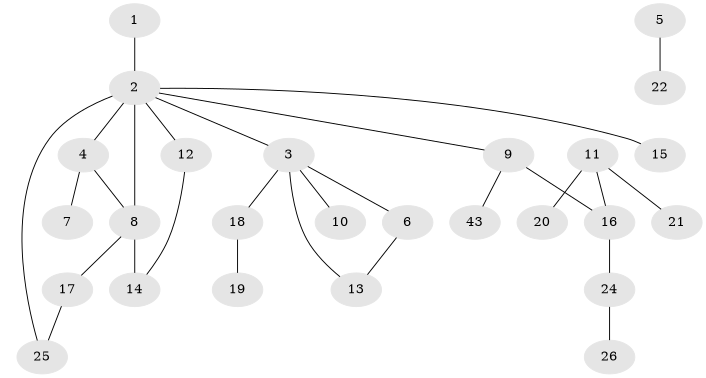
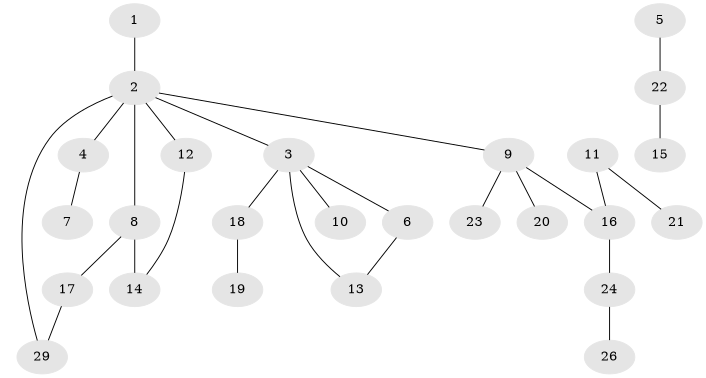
(403, 99) -> (660, 122)
(568, 188) -> (525, 189)
(109, 189) -> none
(475, 222) -> (475, 222)
(42, 357) -> (42, 357)
